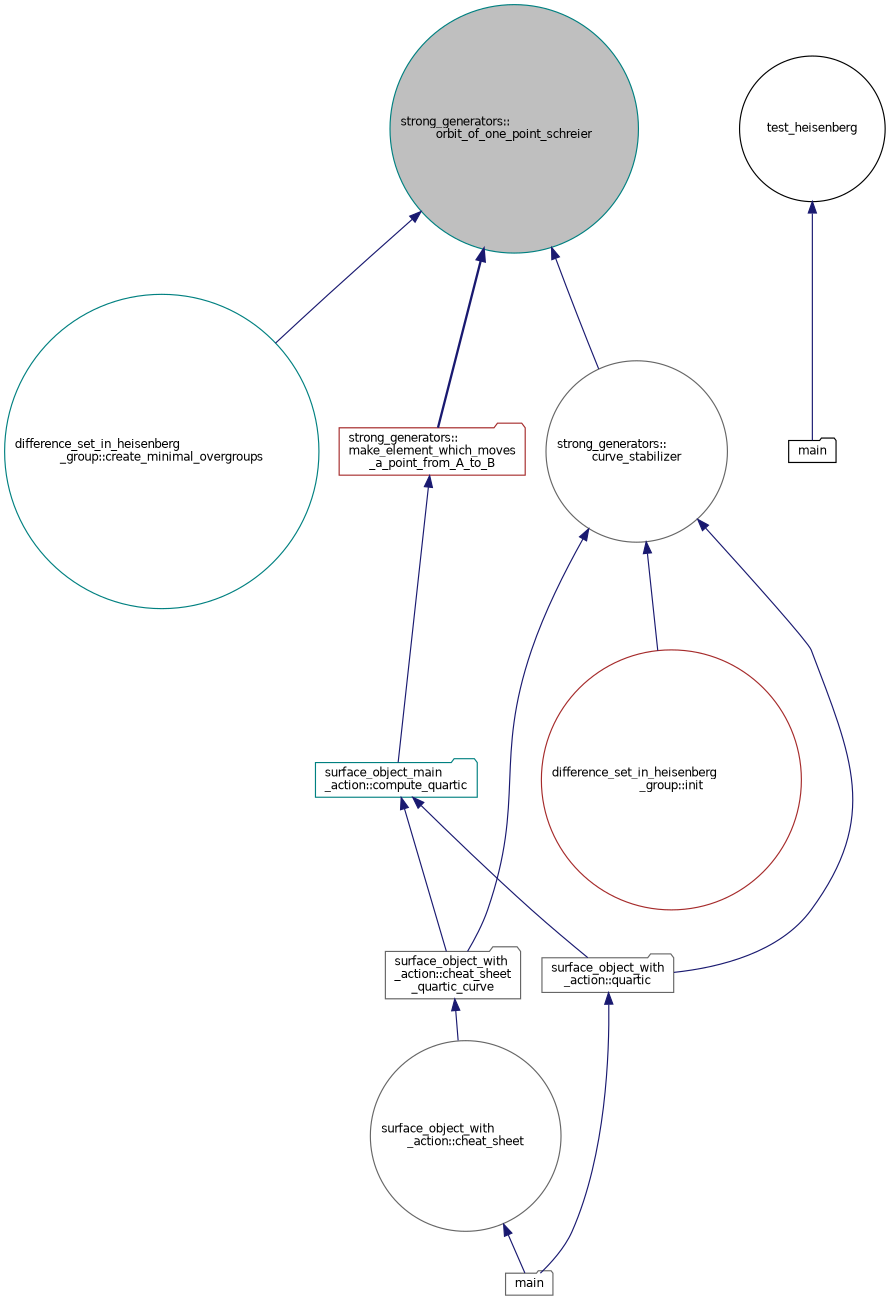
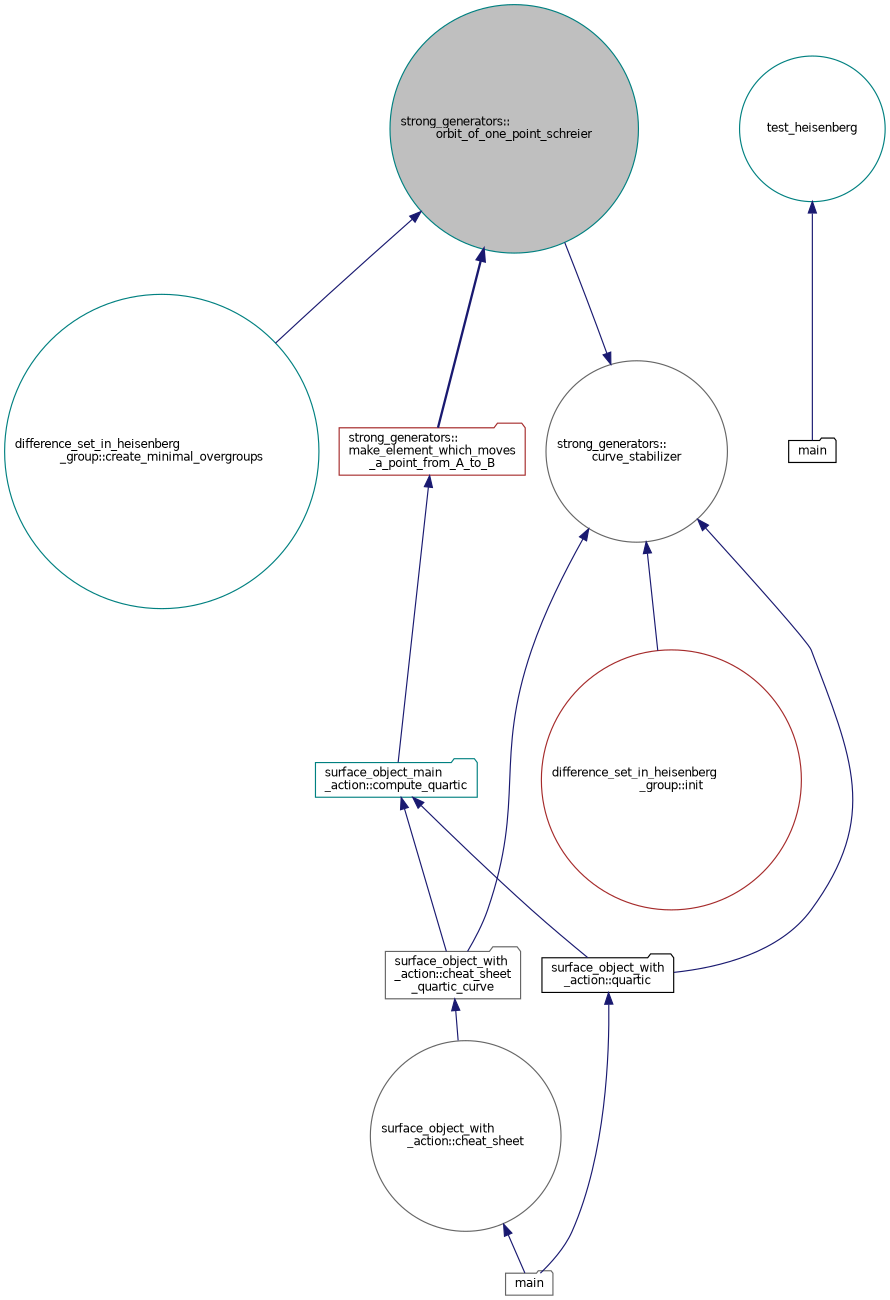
(812, 129) -> (812, 129)
(577, 314) -> (586, 298)
(608, 975) -> (608, 975)
